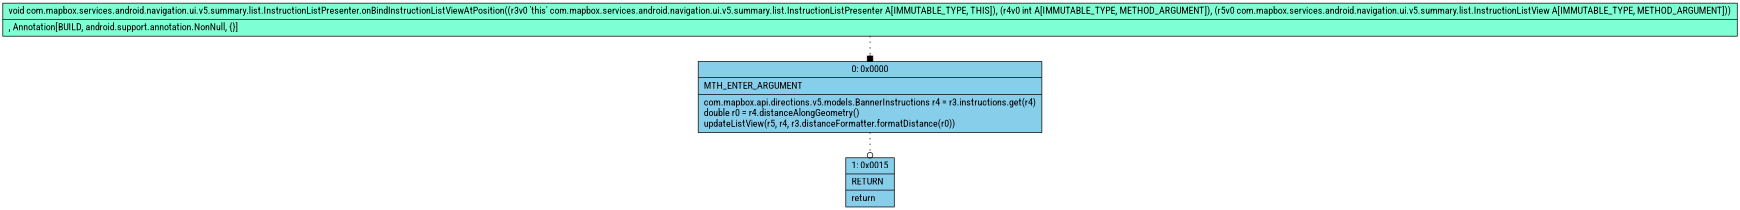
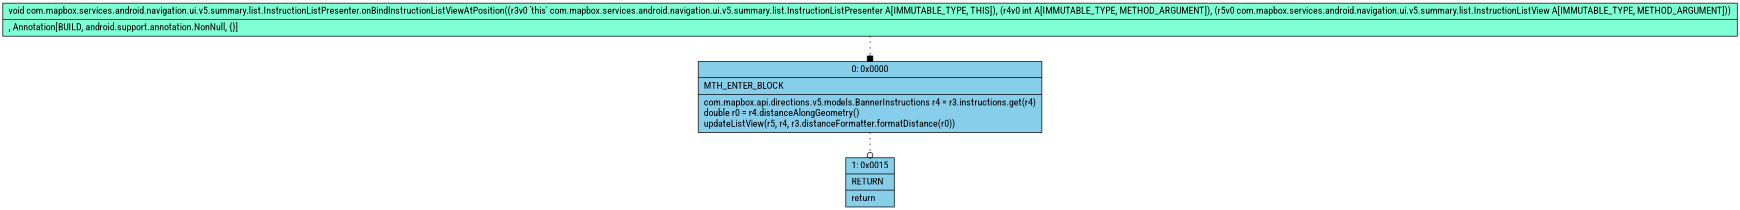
(753, 86) -> (744, 86)
